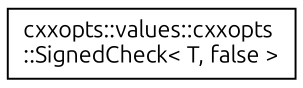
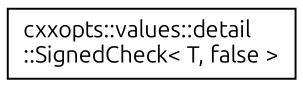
(152, 44) -> (152, 44)
